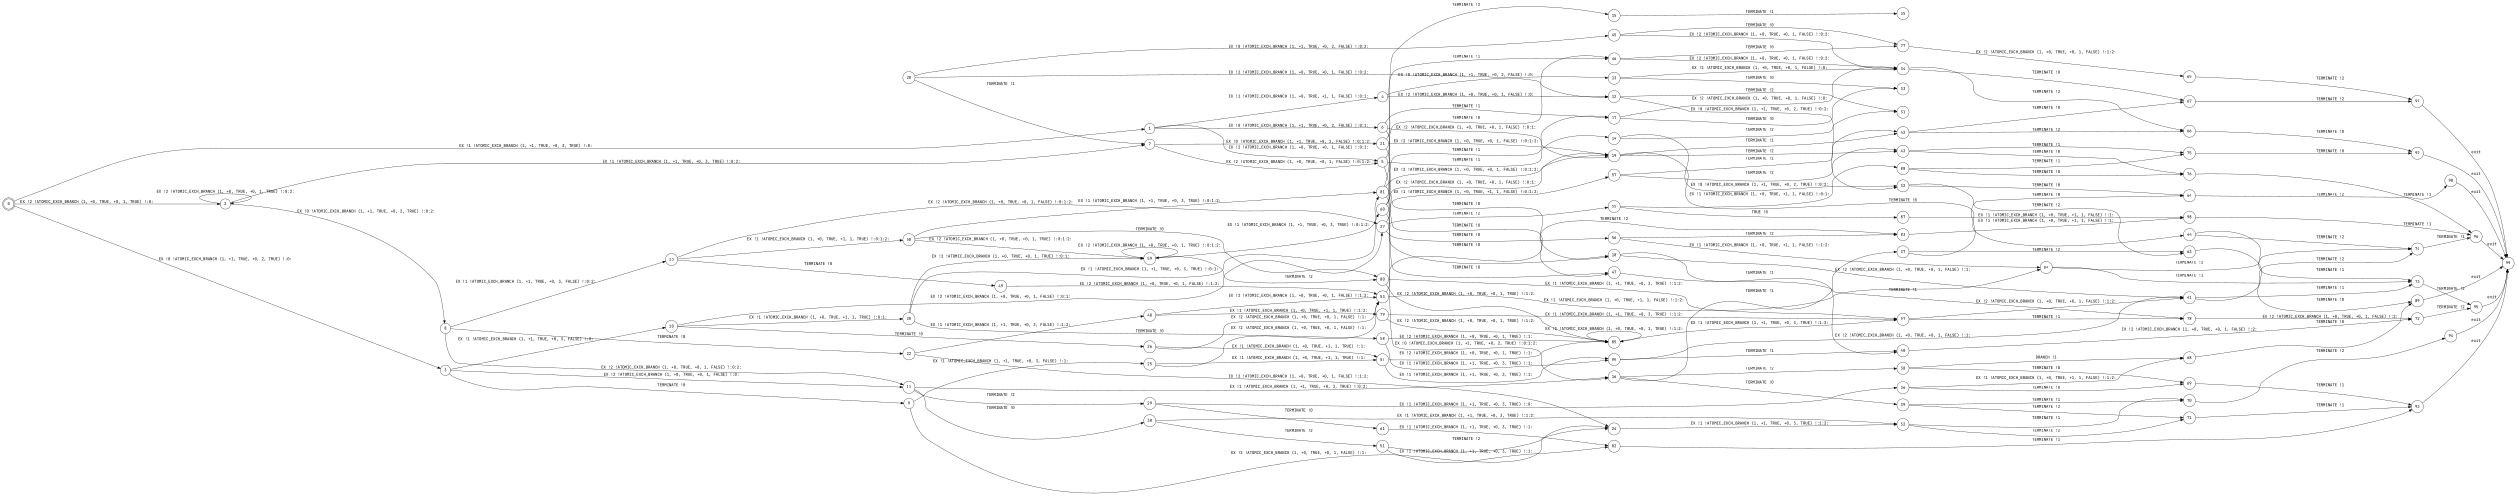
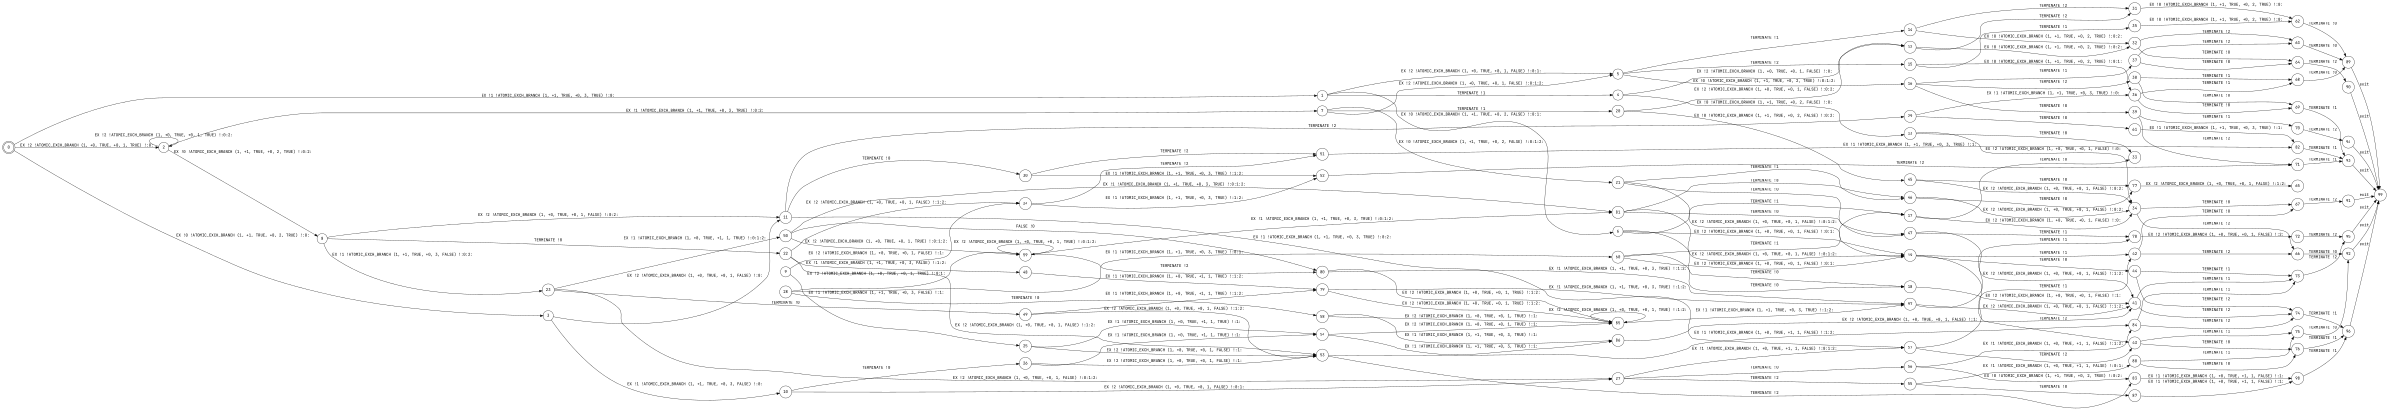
none -> (2298, 21)
none -> (2030, 64)
(2303, 83) -> none
(1299, 96) -> (1471, 93)
(1026, 122) -> (1468, 111)
(1760, 212) -> (2053, 387)
(1150, 229) -> (1025, 226)
(1760, 234) -> (2053, 376)
none -> (2012, 280)
none -> (1158, 303)
(1265, 304) -> (1027, 335)
(789, 323) -> none
(1903, 351) -> none
(2046, 357) -> (2216, 76)
(2046, 378) -> (2216, 83)
(1260, 390) -> (1365, 259)
(674, 391) -> none
(2050, 427) -> none
(1498, 450) -> (1166, 167)
